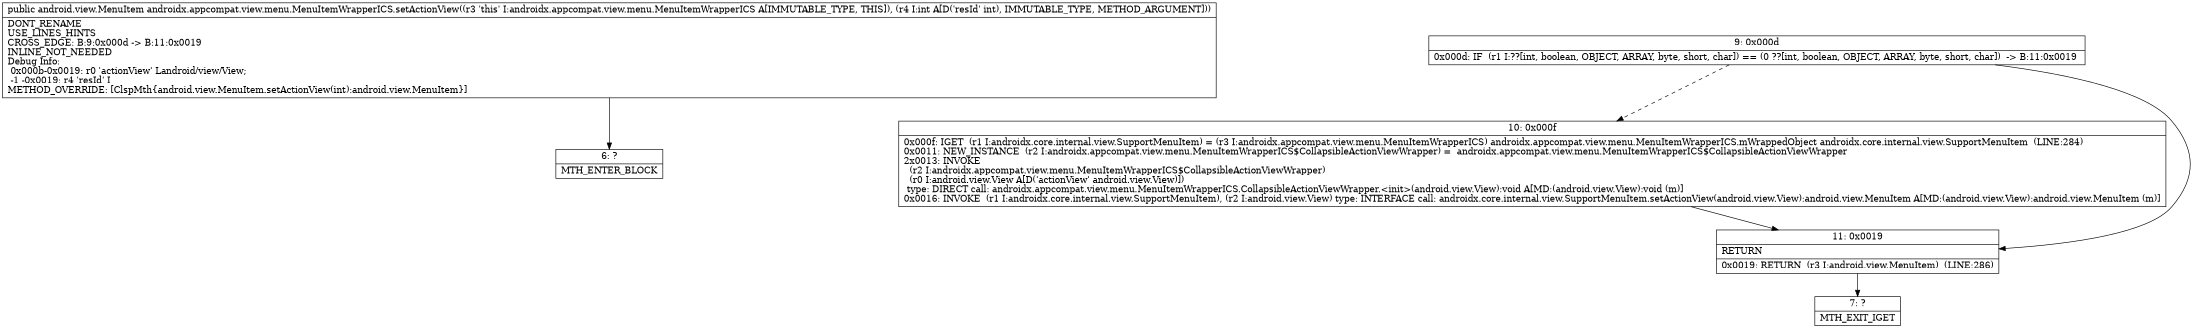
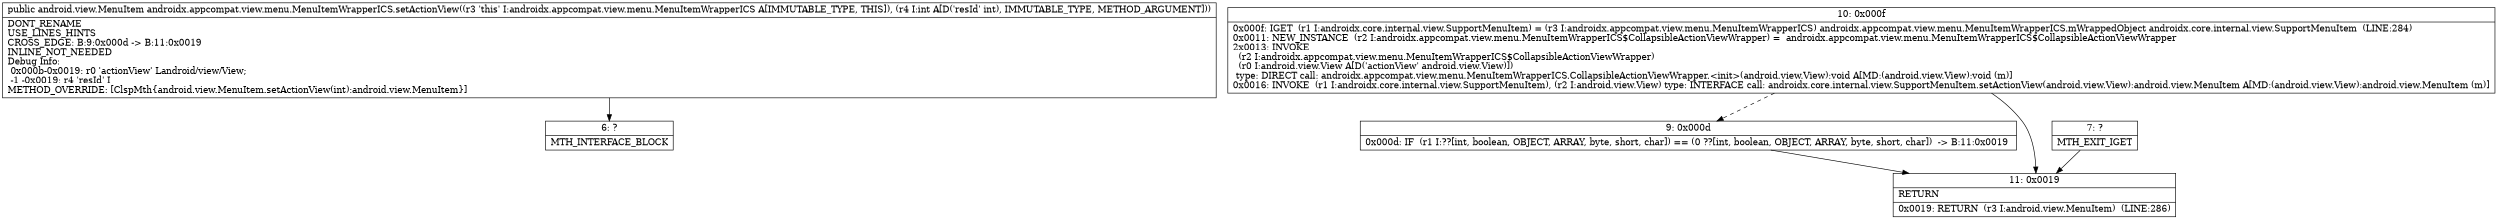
(1676, 91) -> (1749, 106)
(609, 171) -> (609, 143)
(1858, 282) -> (2071, 159)
